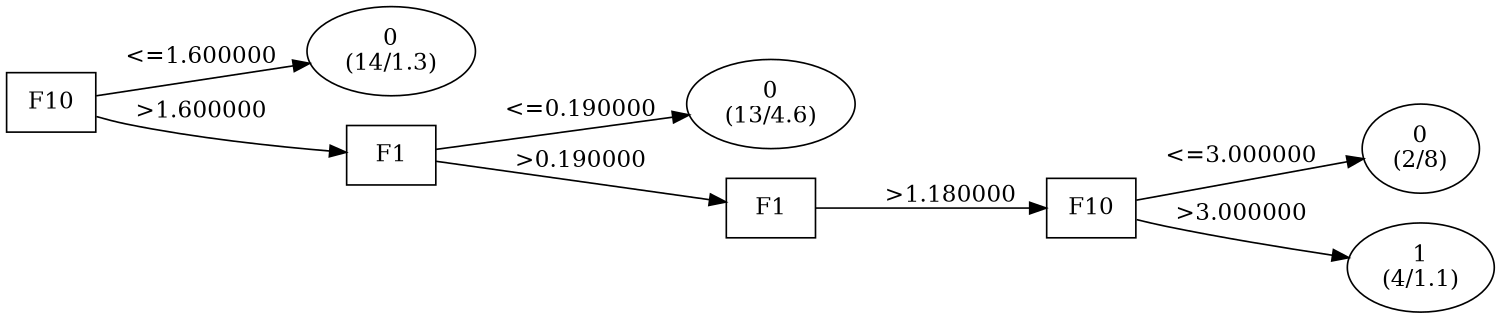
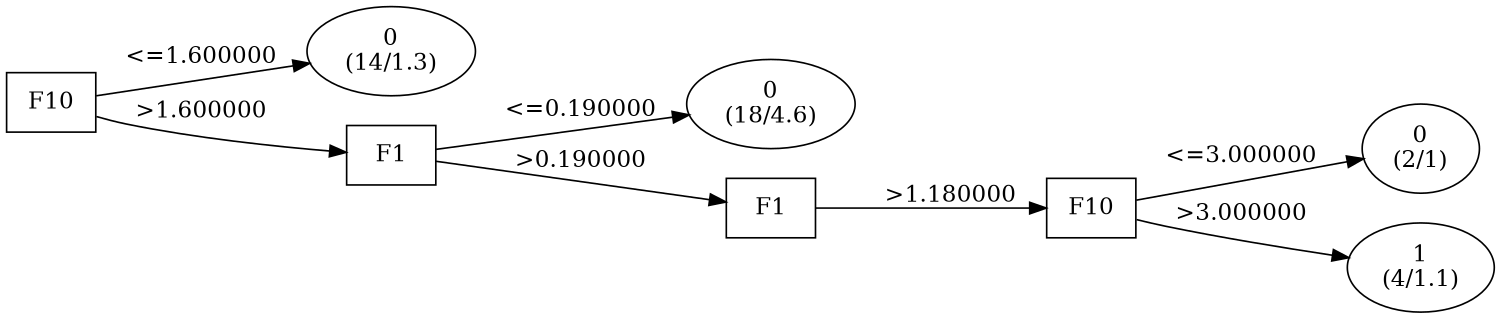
(771, 104) -> (771, 104)
(1421, 149) -> (1421, 149)
